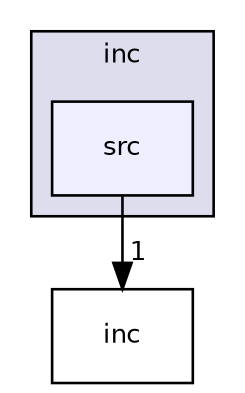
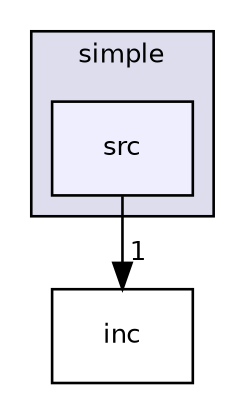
(122, 56) -> (122, 56)
